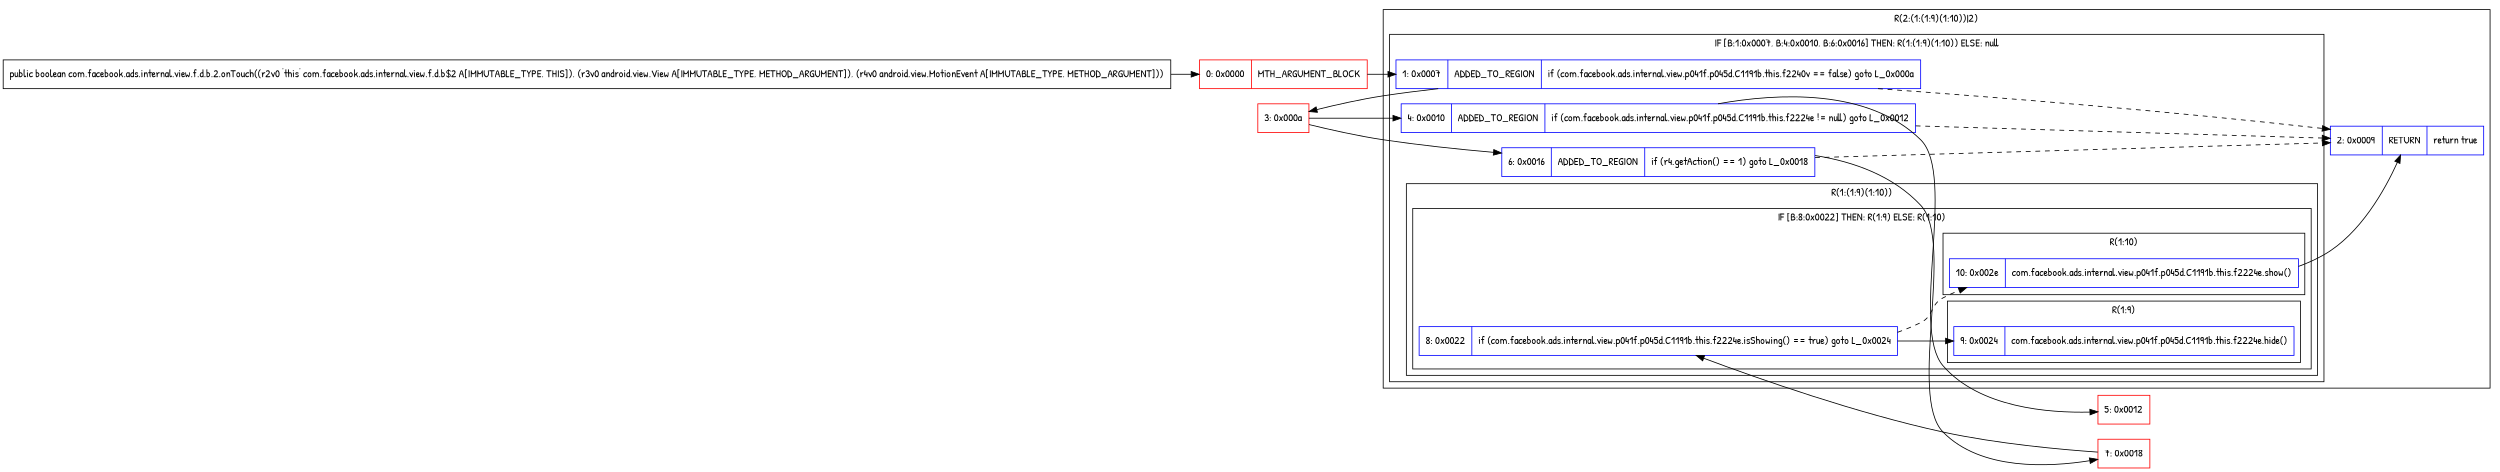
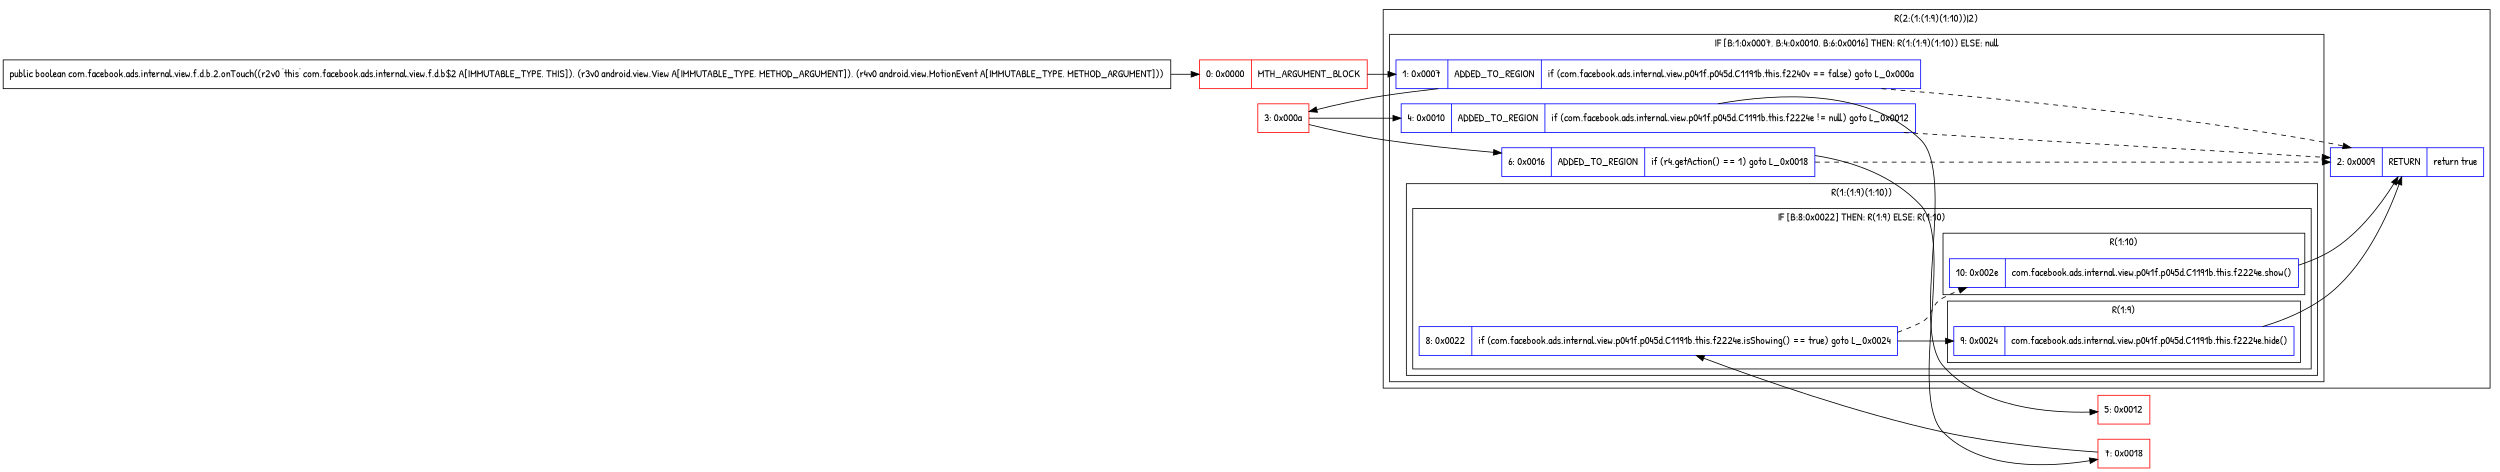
none -> (2349, 274)
